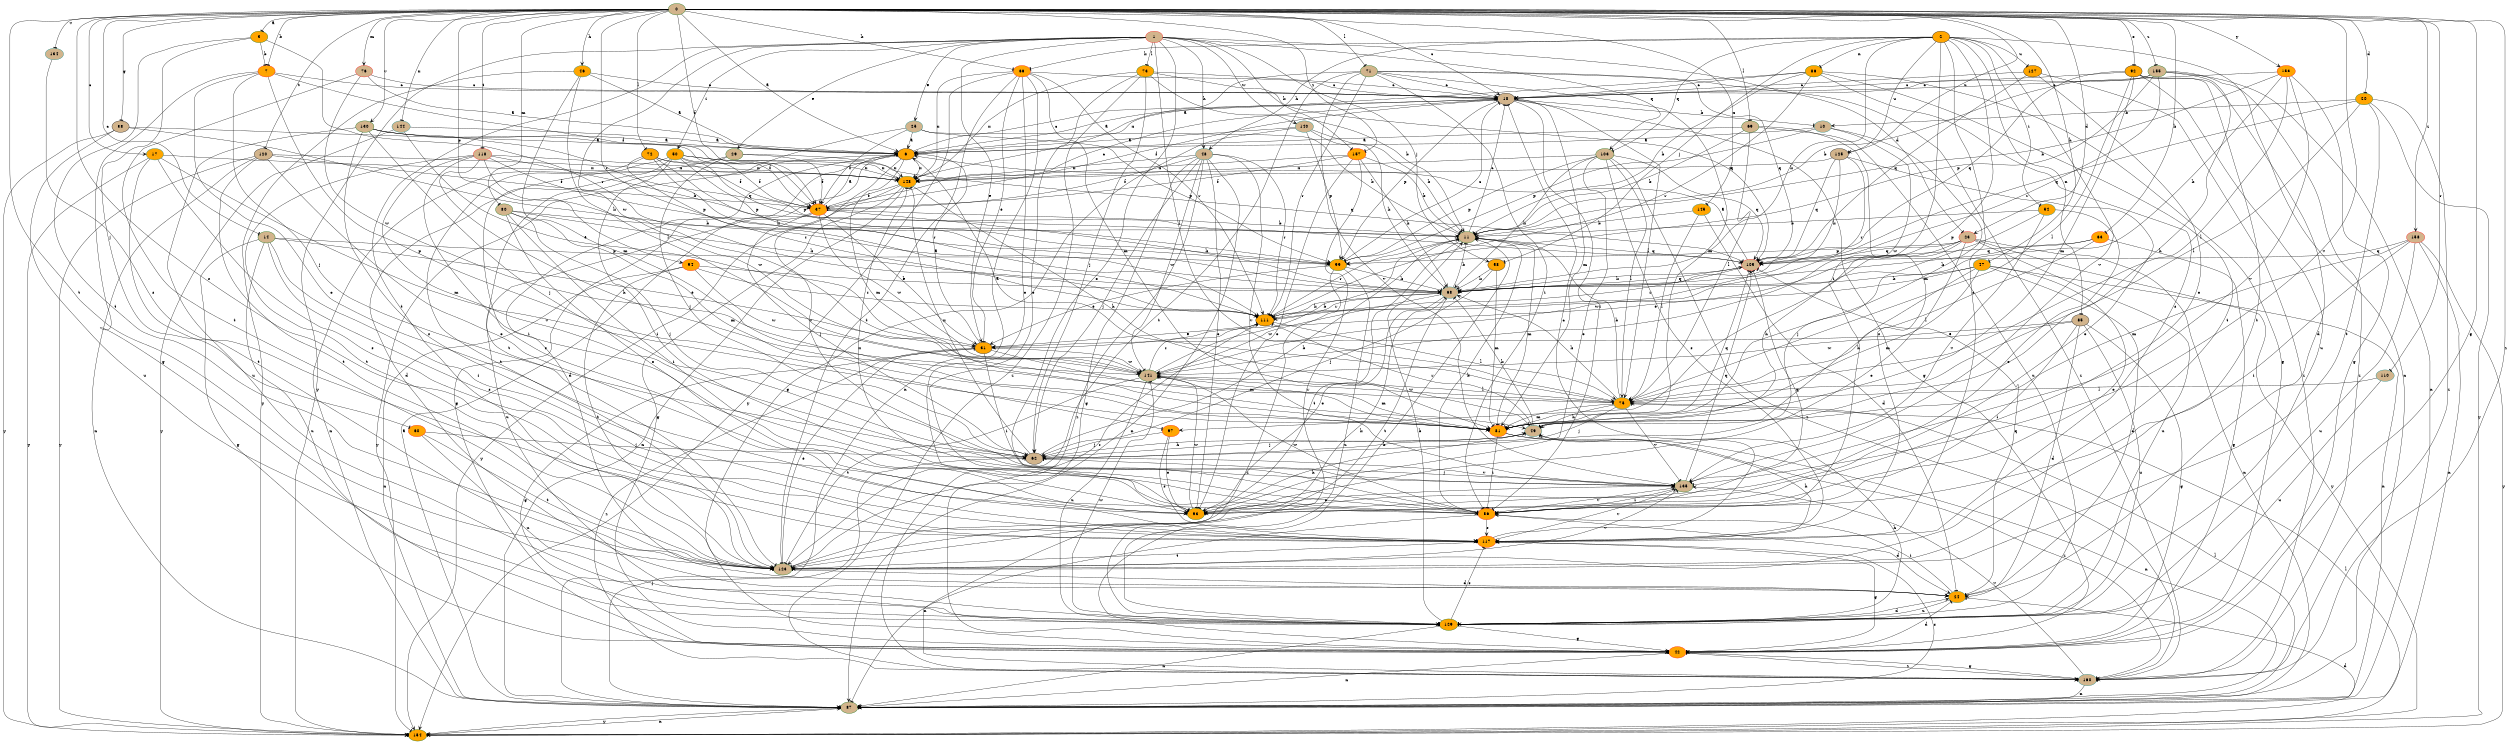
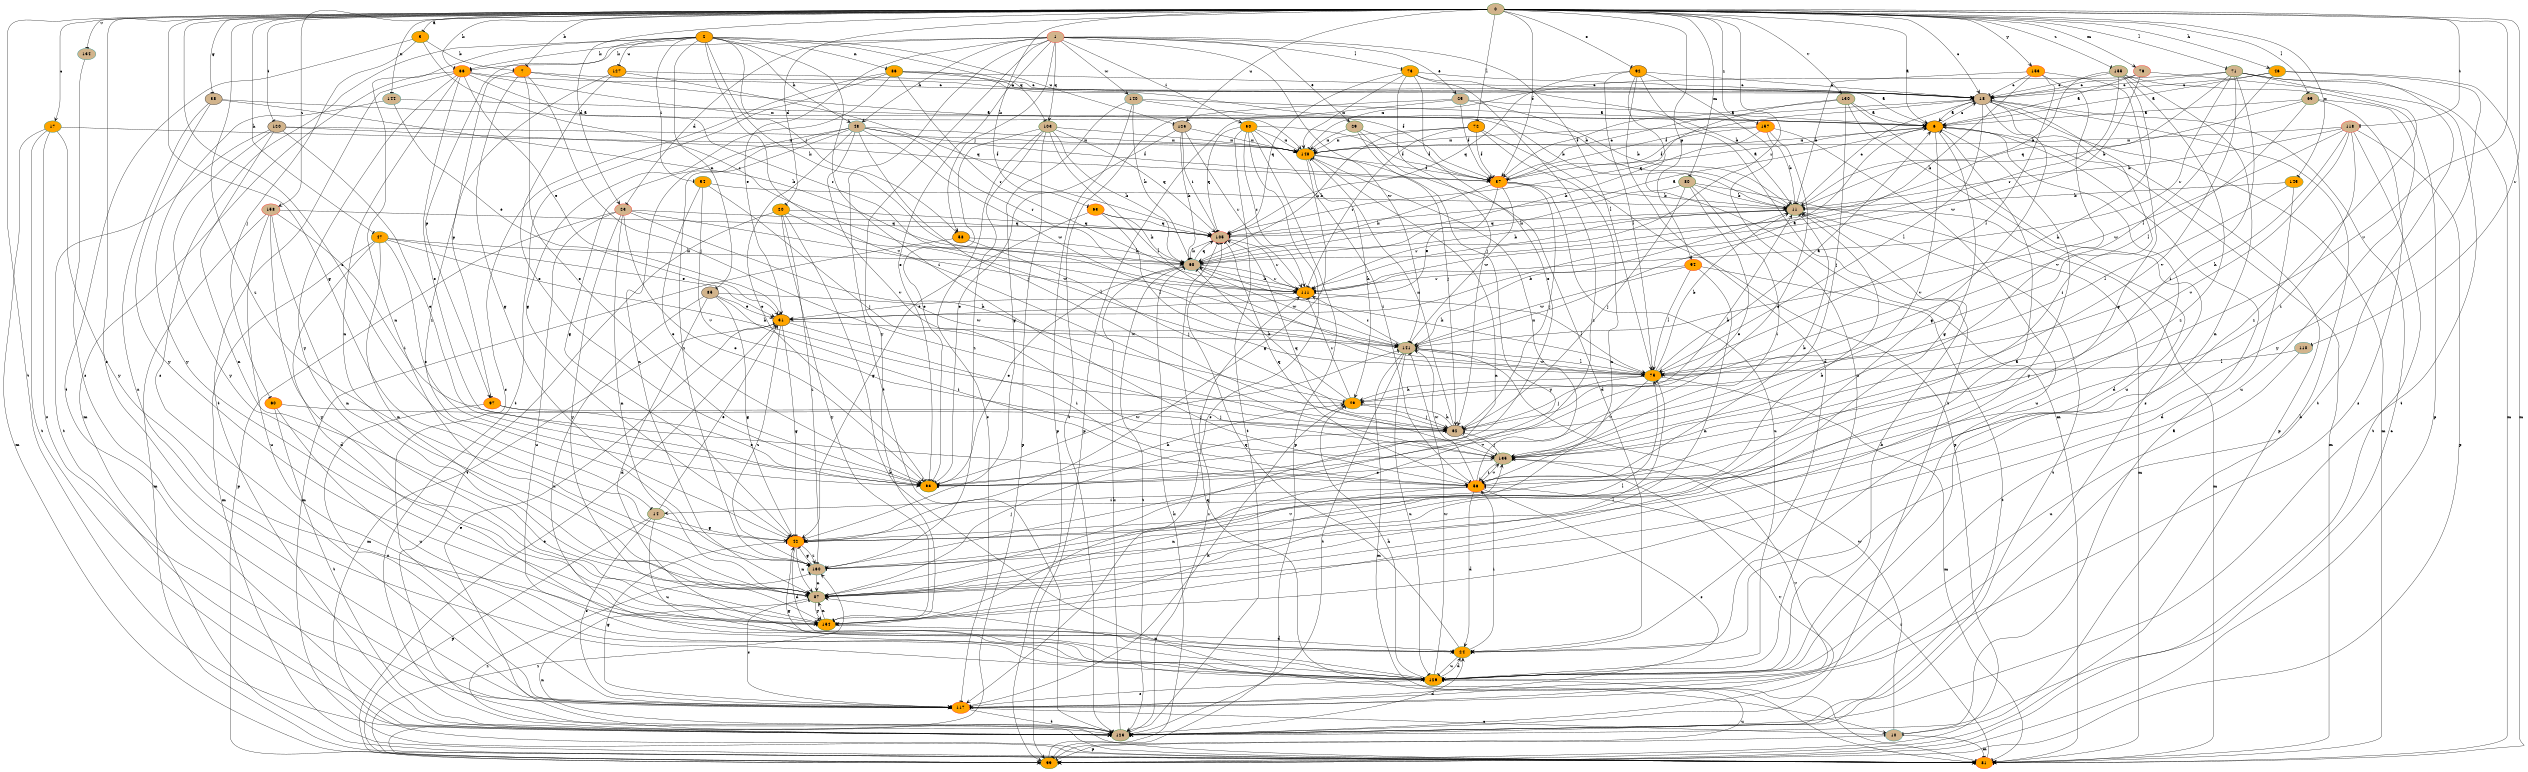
(1260, 84) -> (713, 44)
(1817, 210) -> (1193, 182)
(1068, 287) -> (1667, 317)
(1195, 338) -> (1358, 321)
(1308, 389) -> (2037, 403)
(1610, 428) -> (1427, 721)
(1533, 431) -> (1353, 403)
(841, 469) -> (1068, 499)
